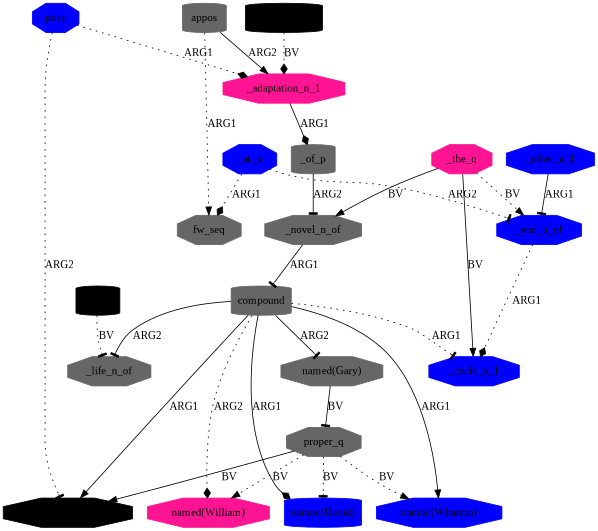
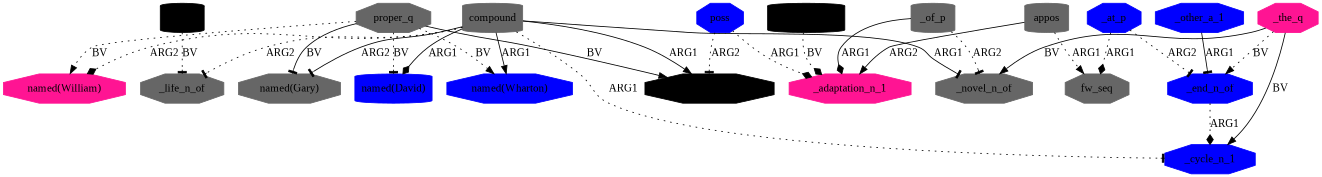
(297, 119) -> (864, 29)
(313, 193) -> (968, 49)
(289, 264) -> (744, 34)
(166, 313) -> (292, 41)
(328, 405) -> (310, 44)
